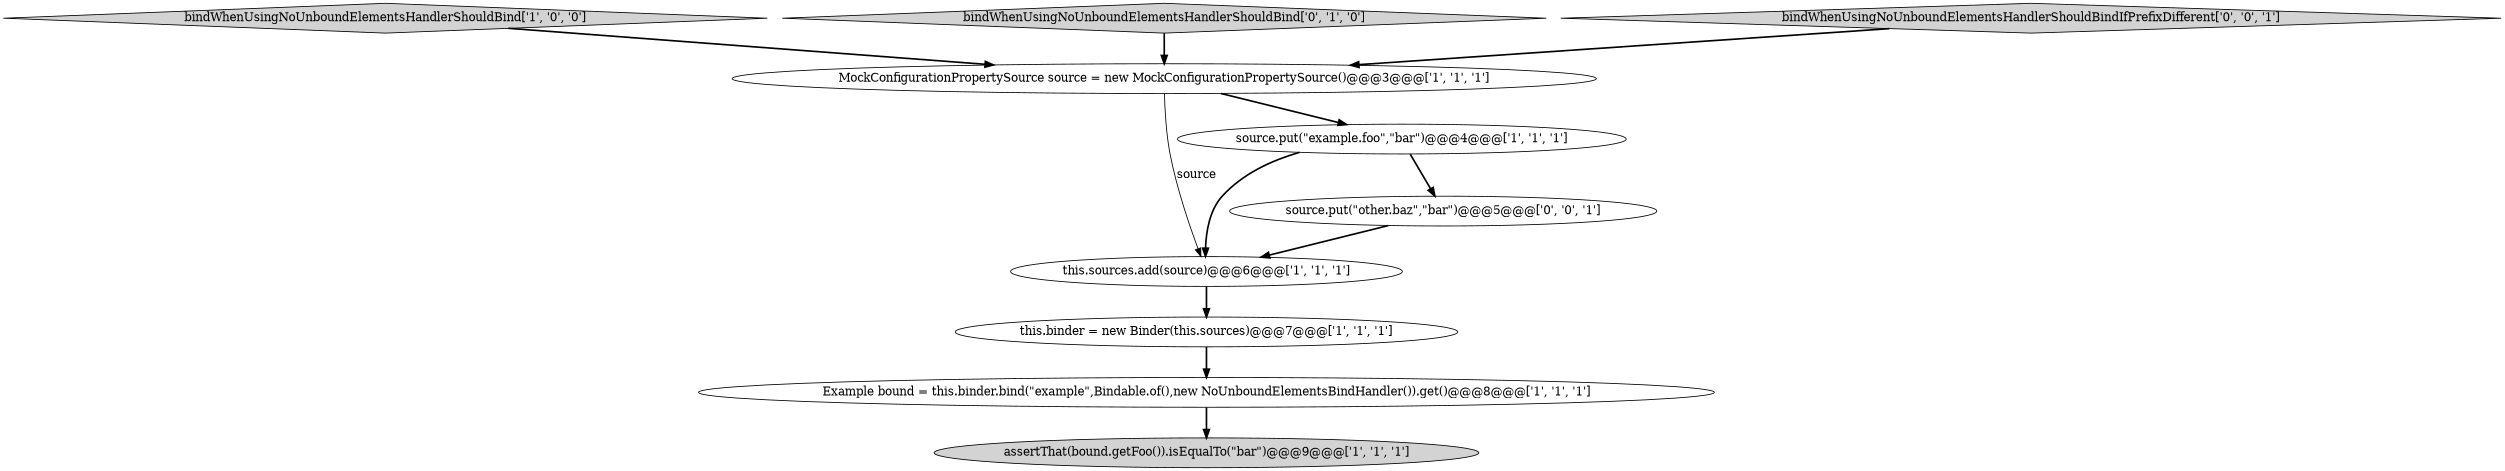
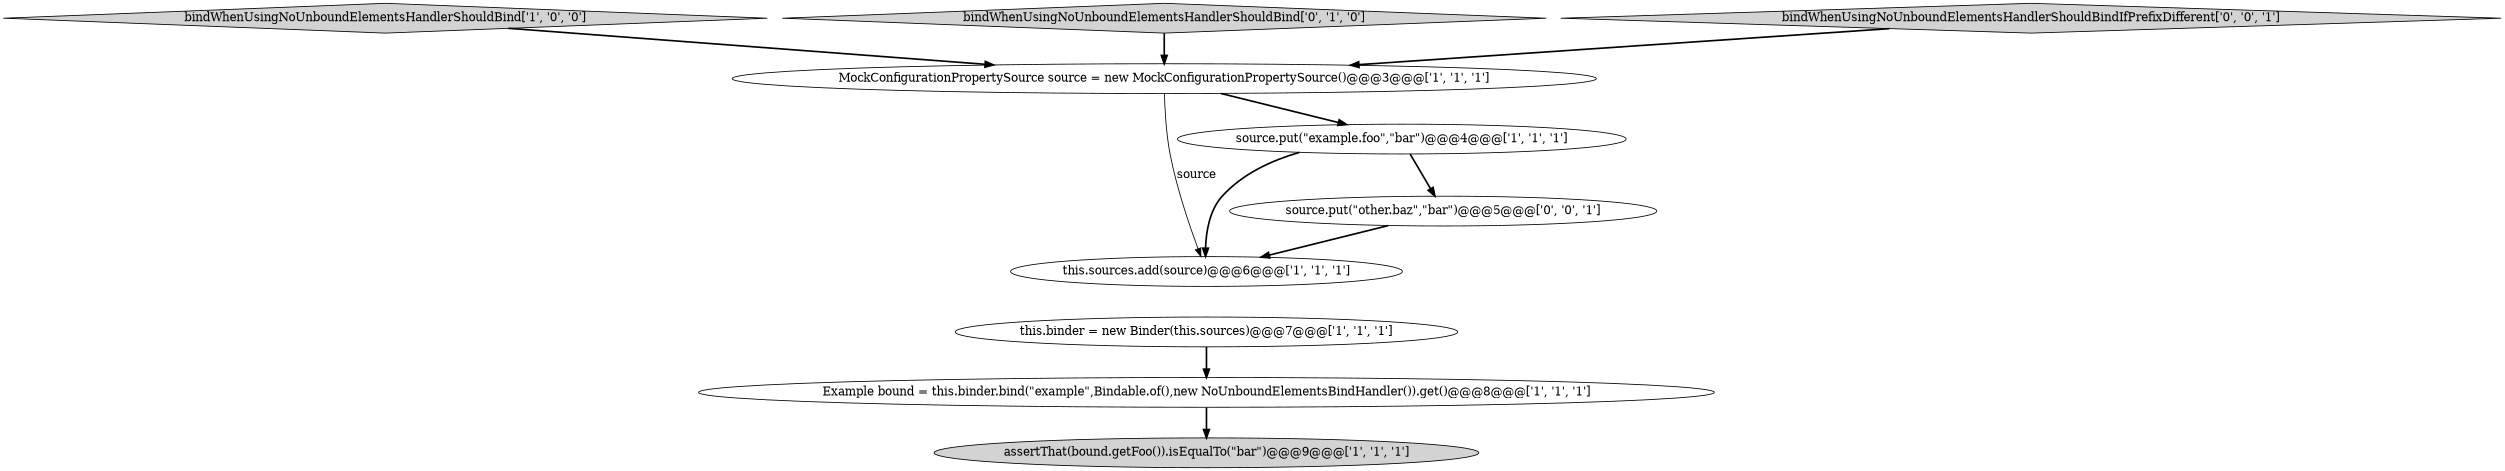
(1206, 298) -> none
